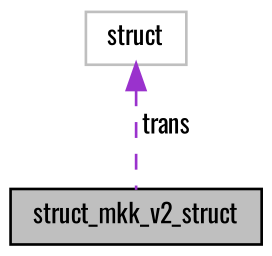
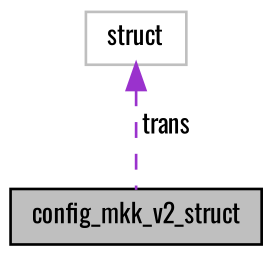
(136, 217) -> (136, 217)
